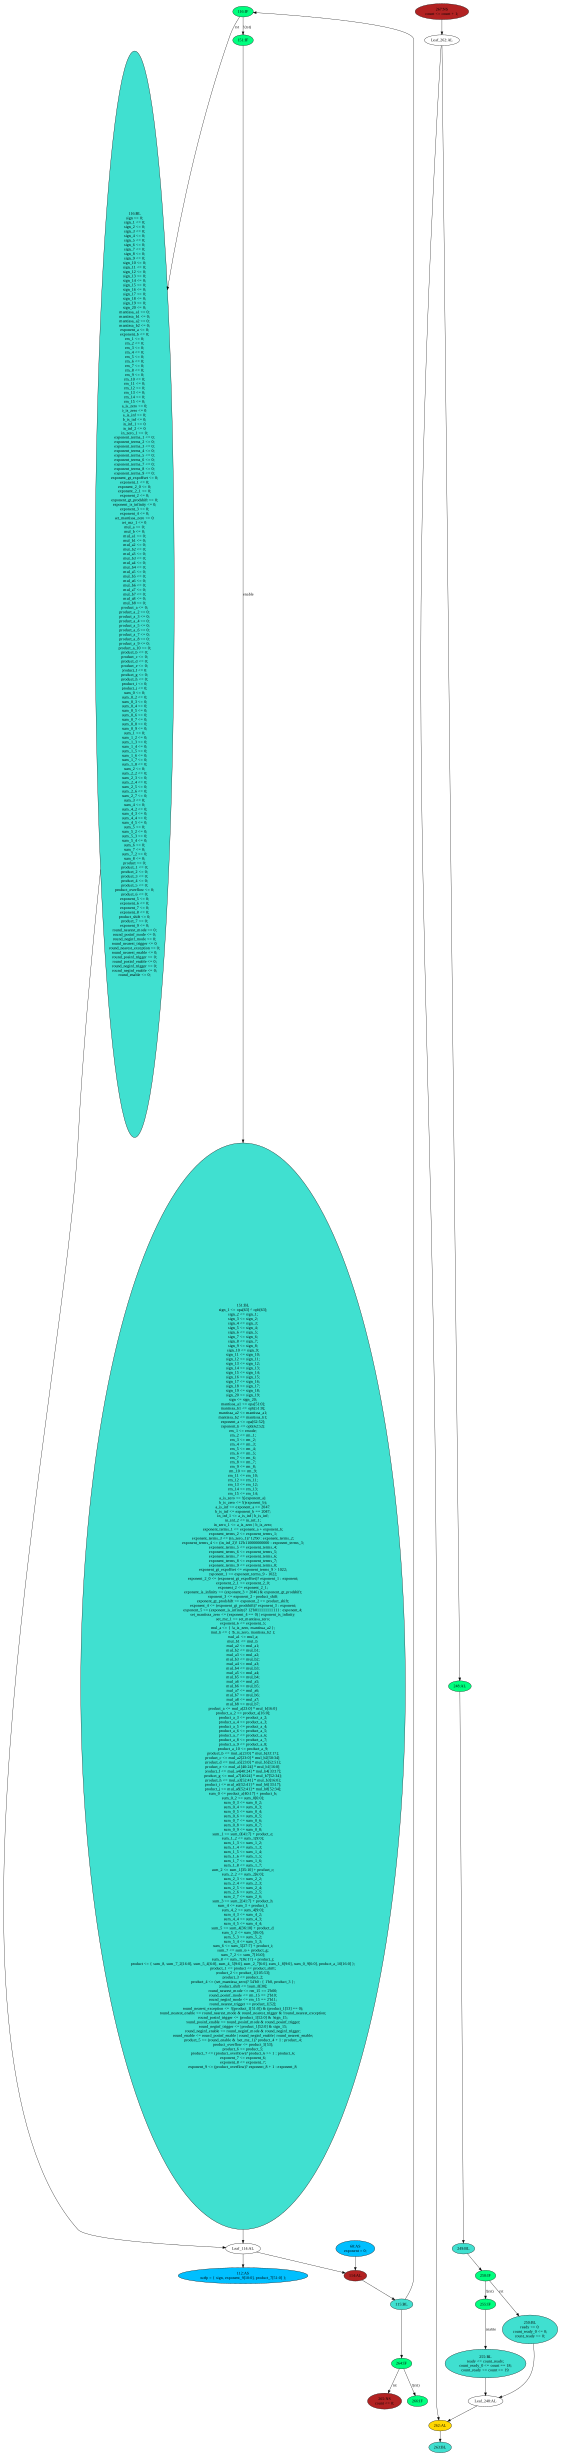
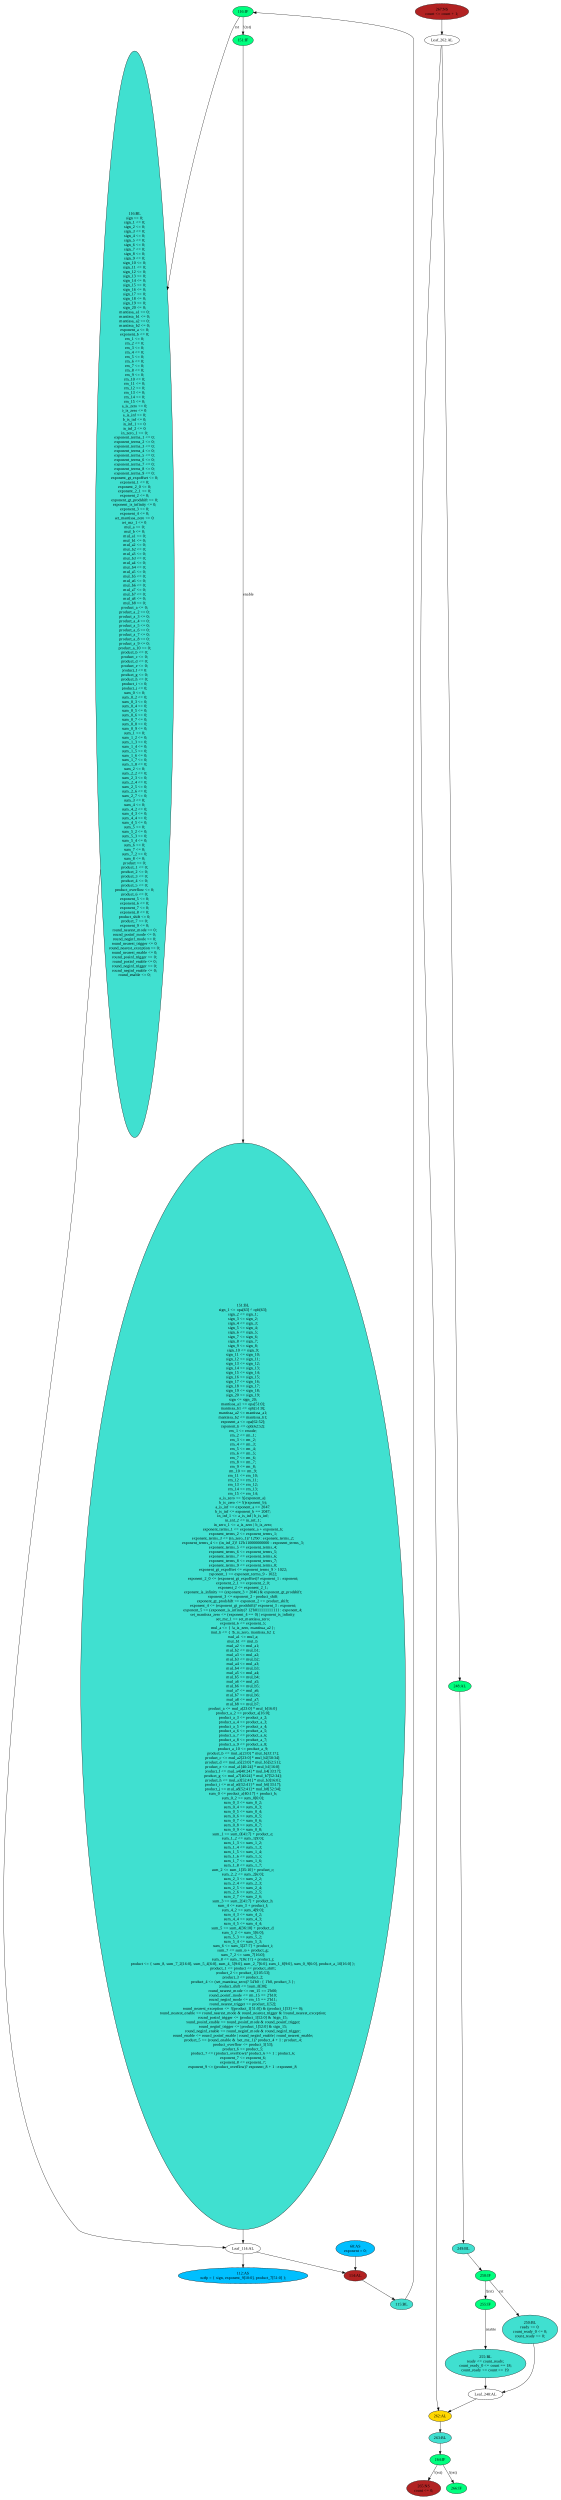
(402, 2332) -> (440, 2447)
(395, 2385) -> (438, 2473)
